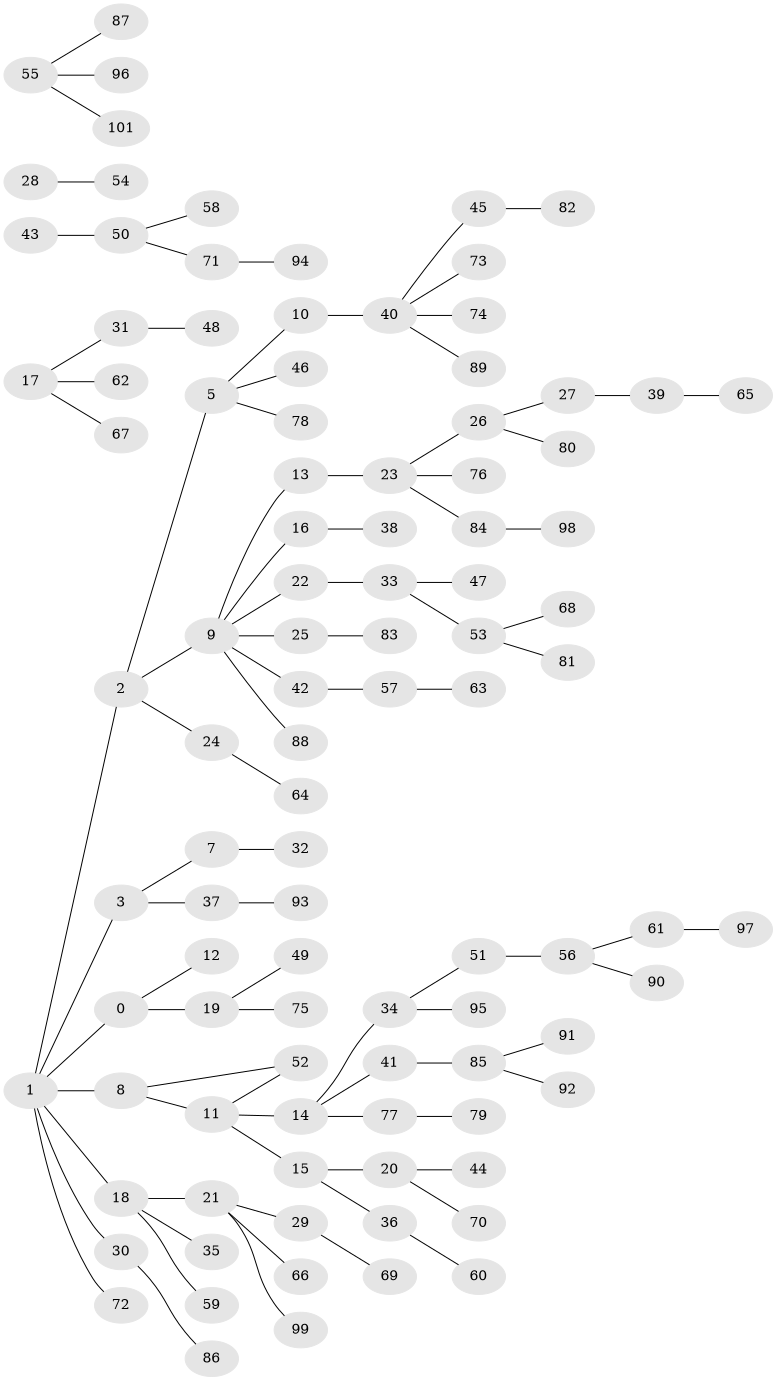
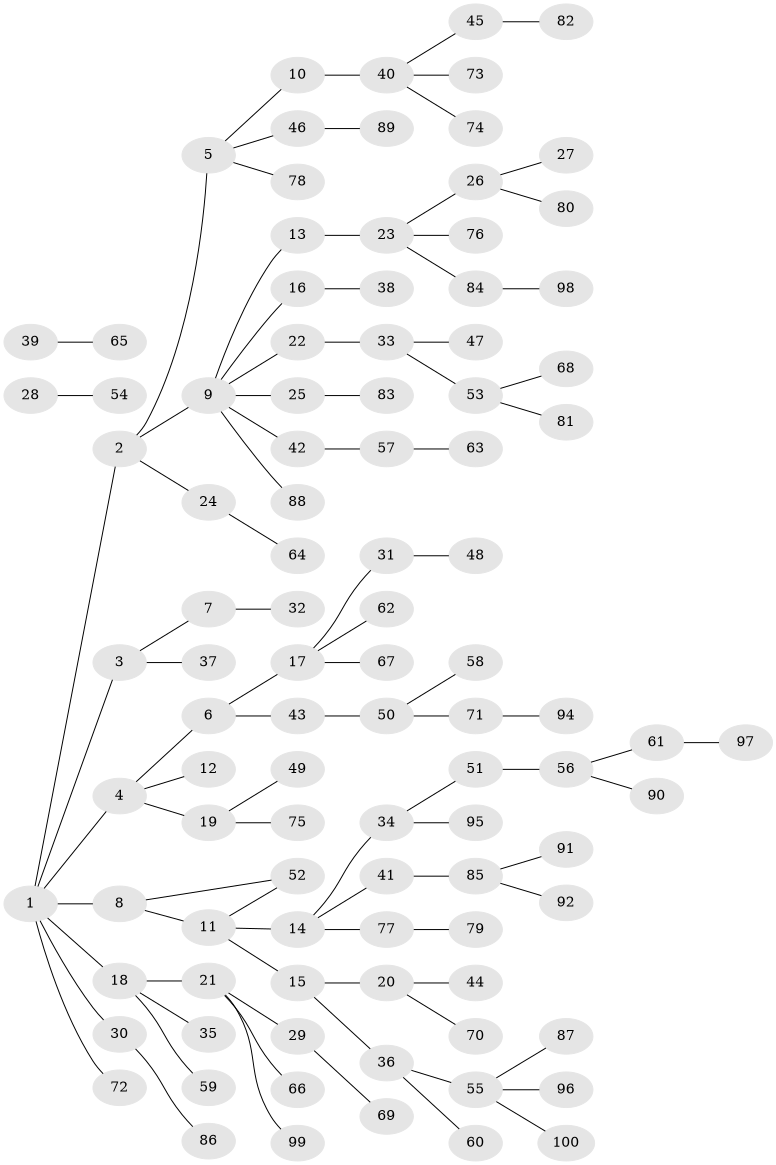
(121, 129) -> (566, 1143)
(434, 342) -> (342, 129)
(612, 396) -> none
none -> (209, 716)
(301, 903) -> none
(121, 1010) -> (120, 796)
none -> (431, 1076)
